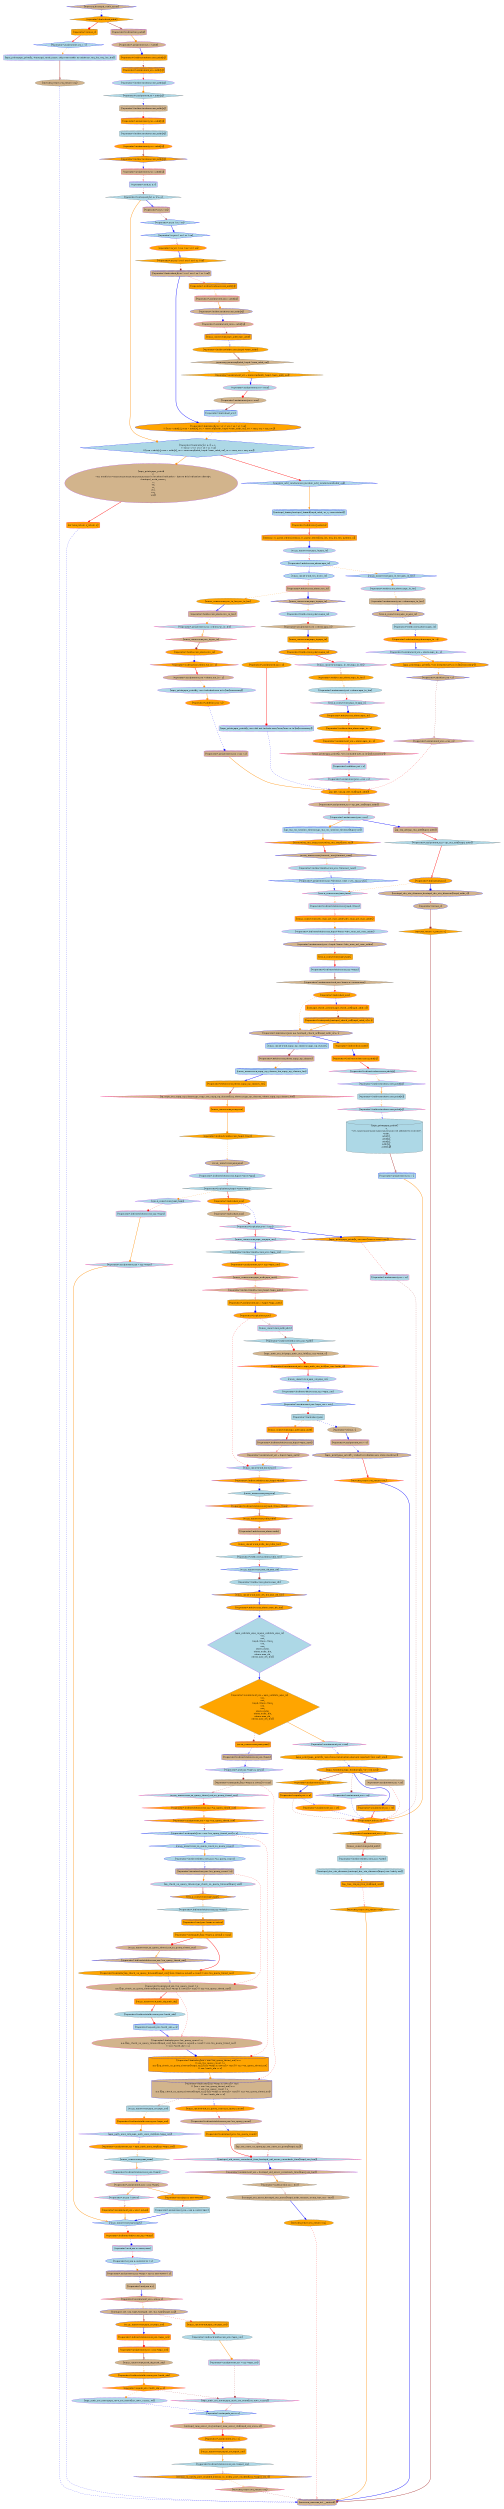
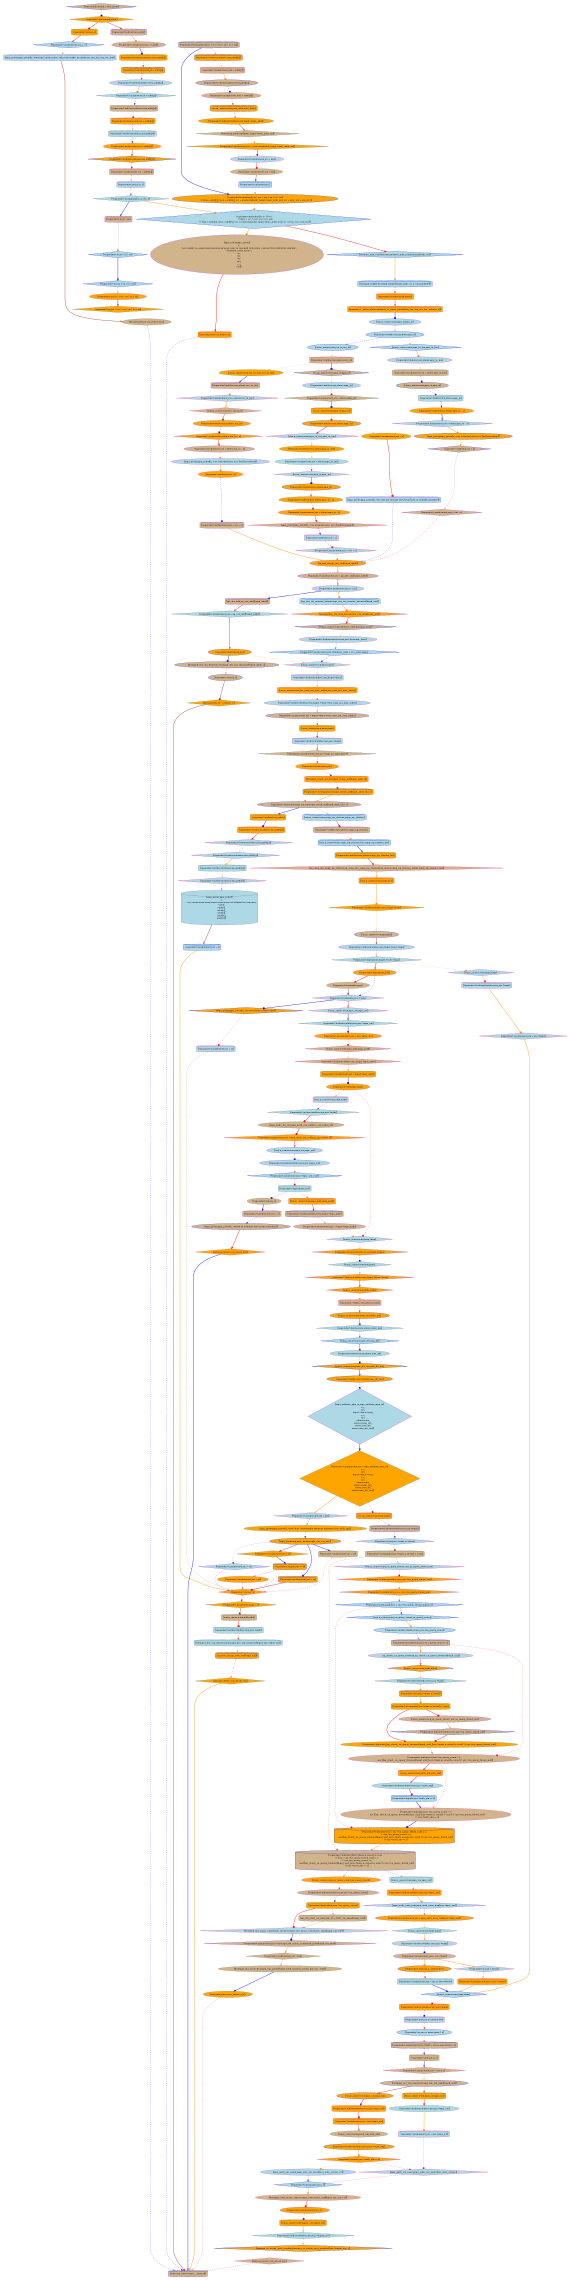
(181, 266) -> none
(228, 601) -> (251, 373)
